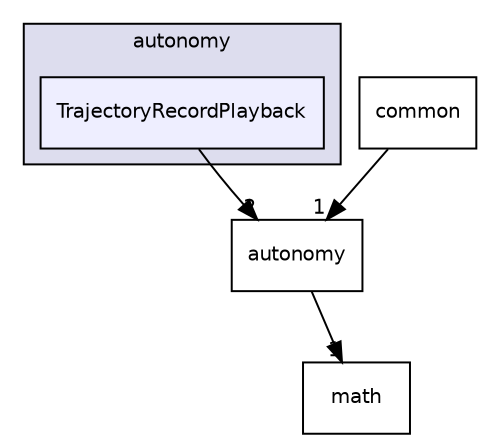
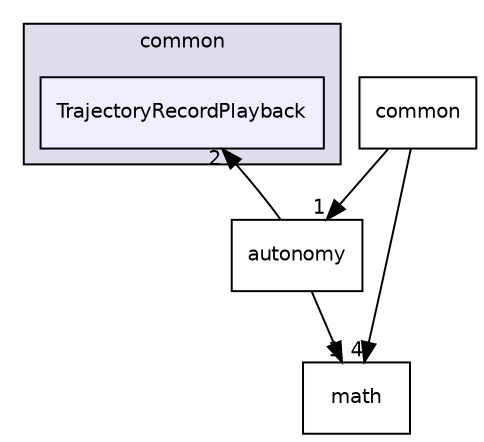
(182, 43) -> (182, 43)
(221, 177) -> (259, 191)
none -> (390, 246)
